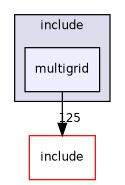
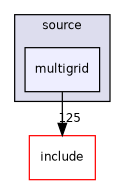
(62, 26) -> (62, 26)
